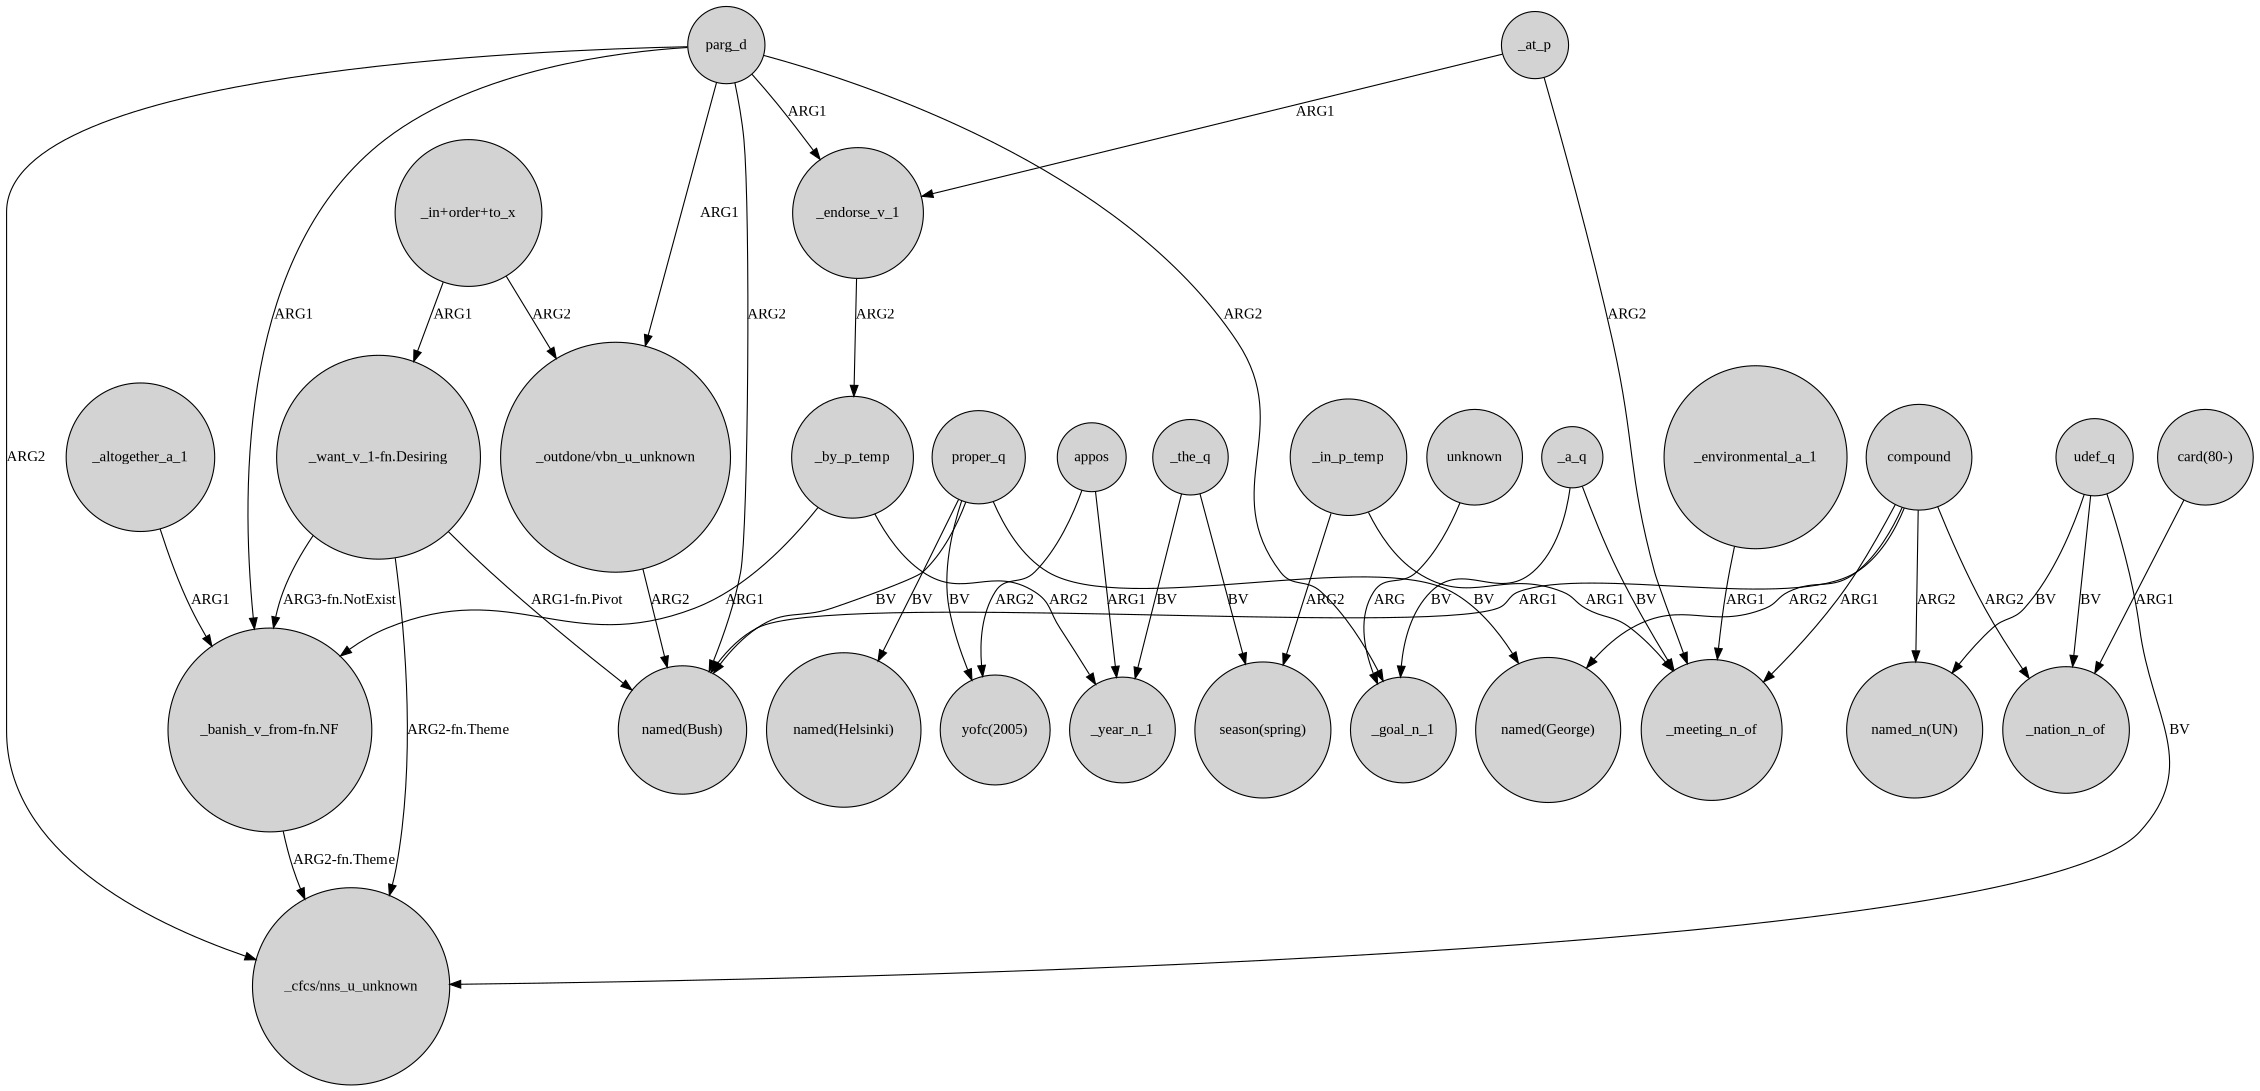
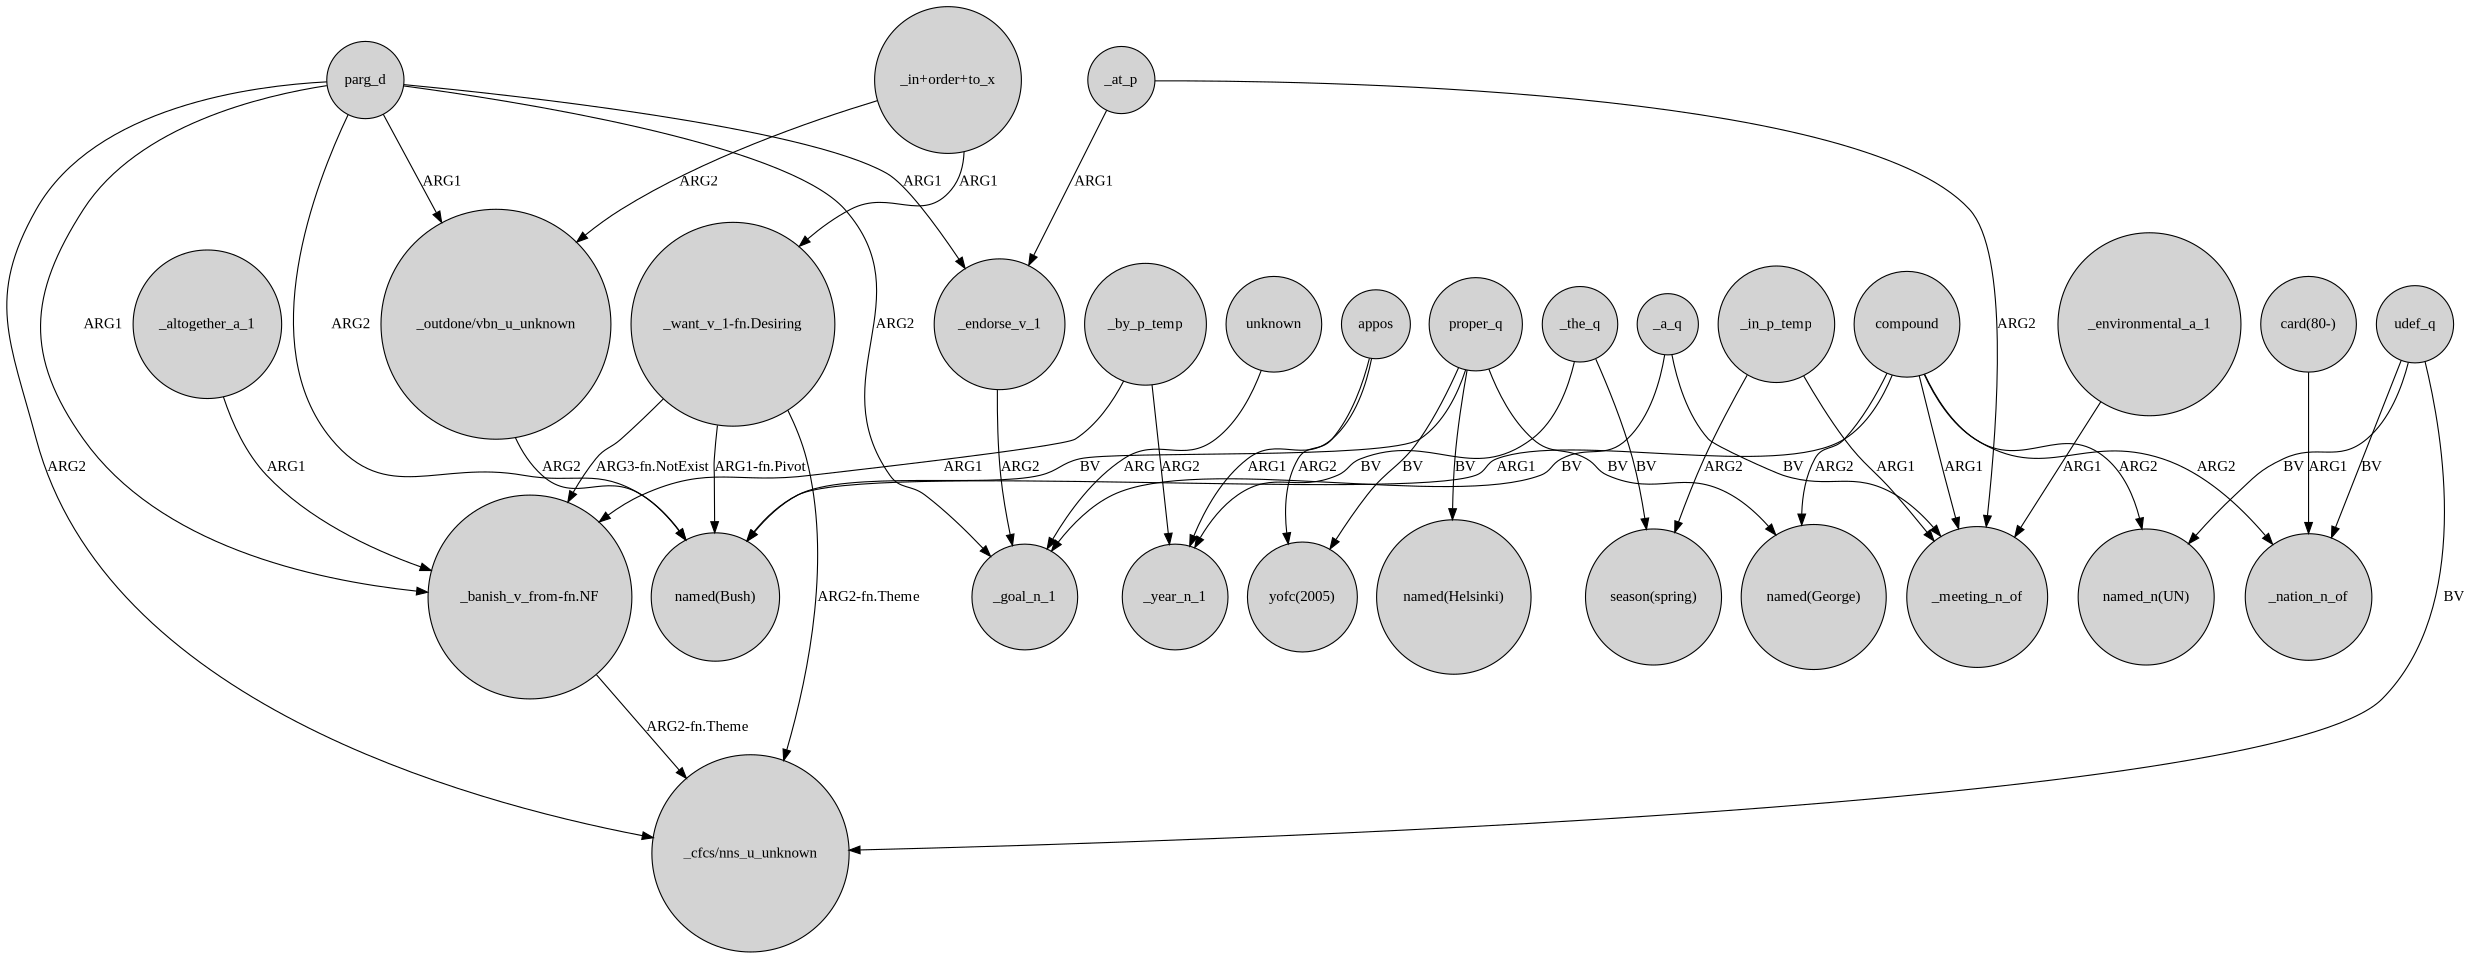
(855, 332) -> (1000, 463)
